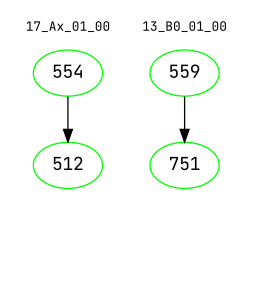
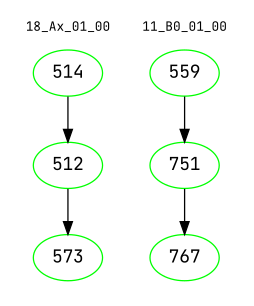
(69, 28) -> (69, 28)
(185, 28) -> (185, 28)
(68, 73) -> (68, 73)
none -> (68, 258)
none -> (185, 258)
